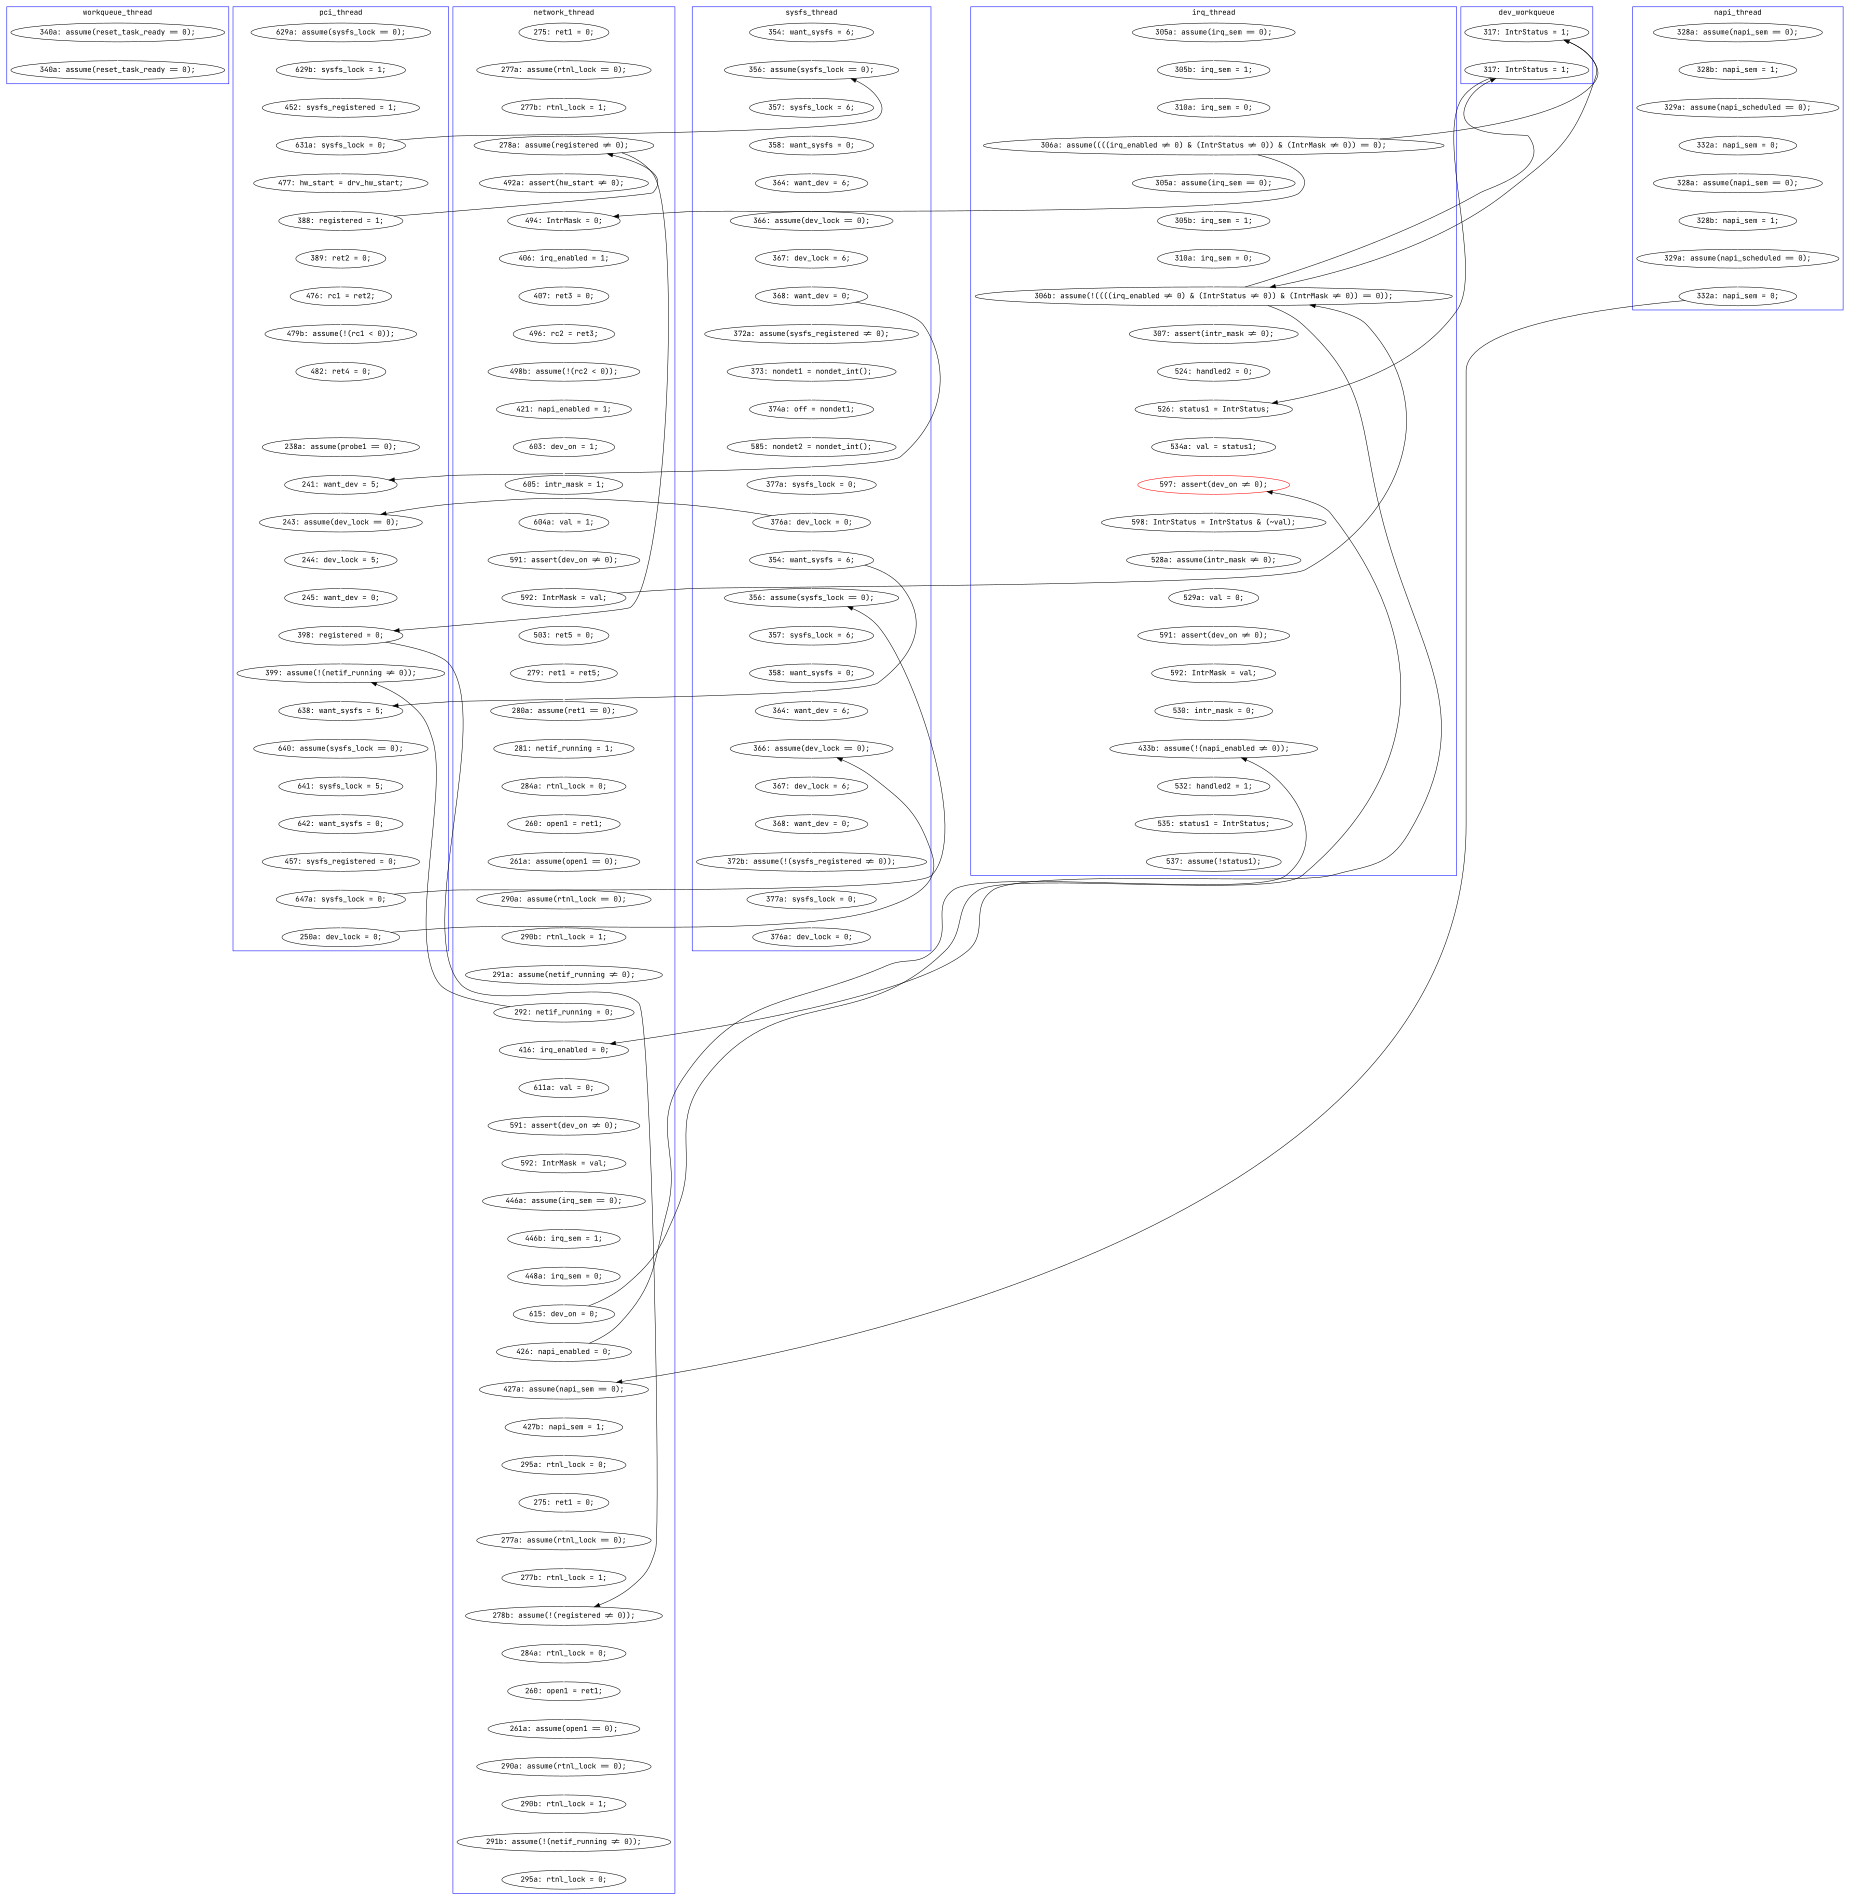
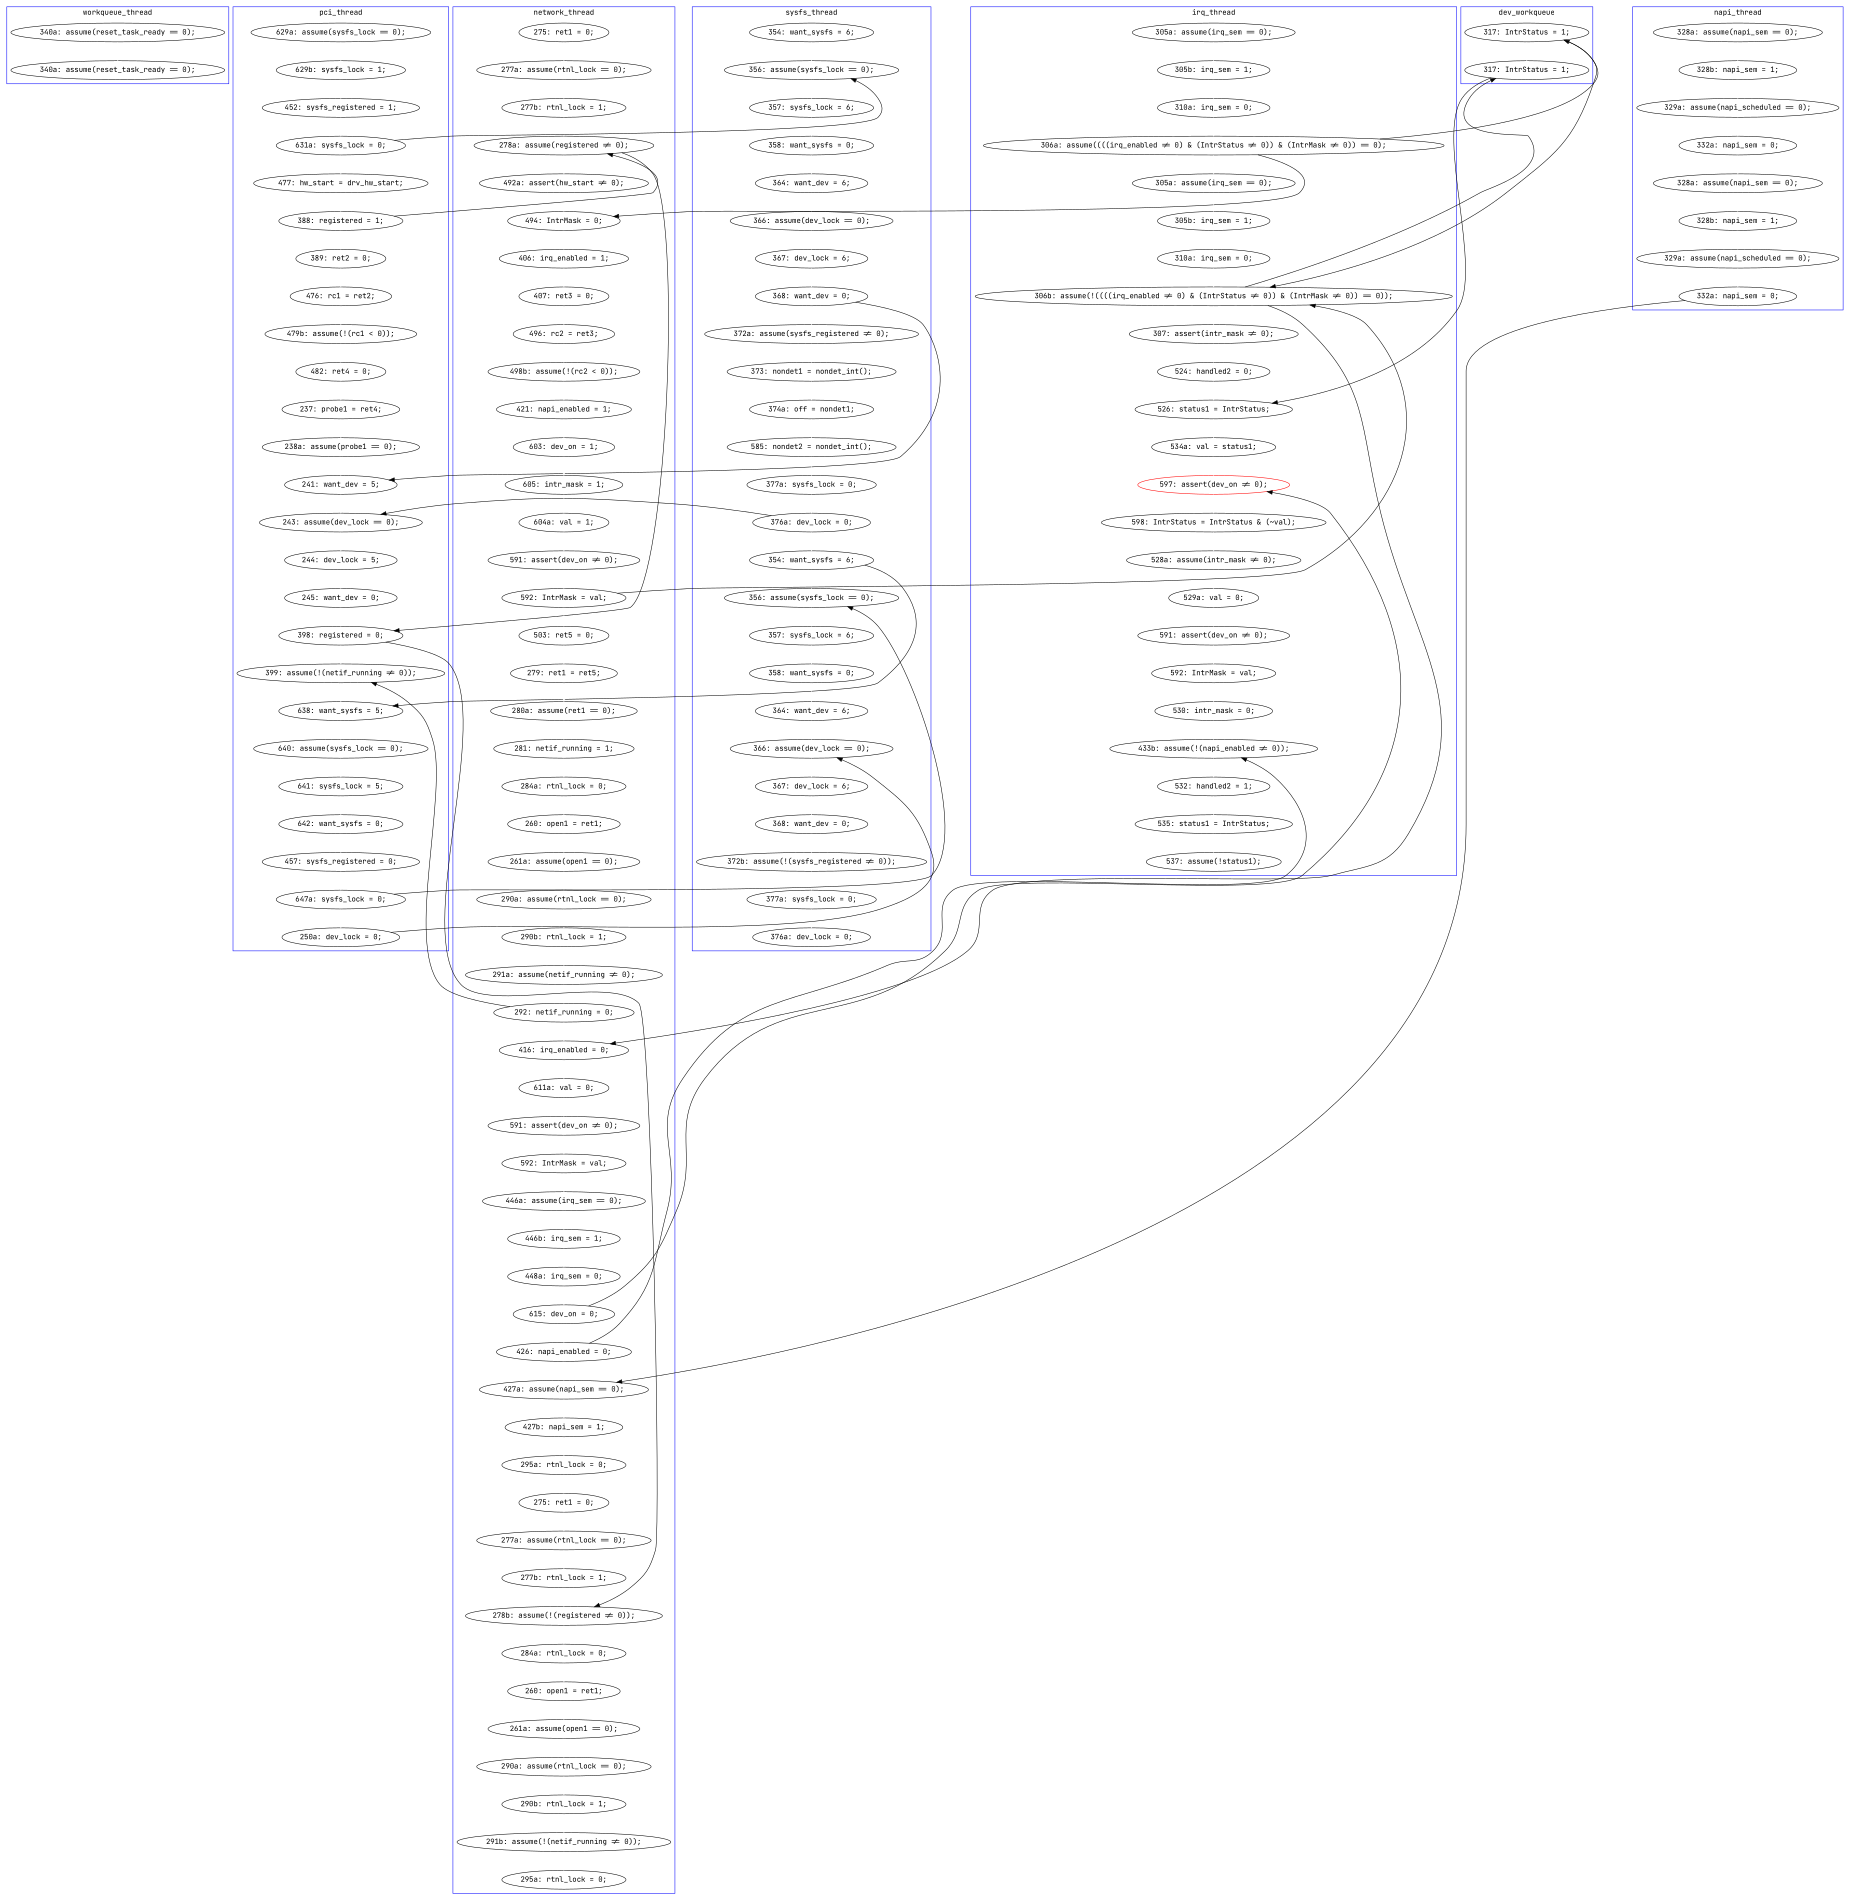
none -> (341, 409)
